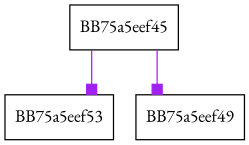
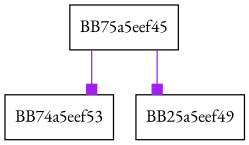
(59, 117) -> (59, 117)
(190, 117) -> (190, 117)
